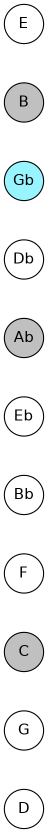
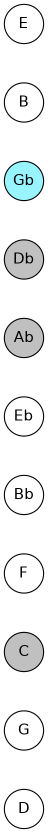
(24, 102) -> (24, 102)
(24, 259) -> (24, 259)
